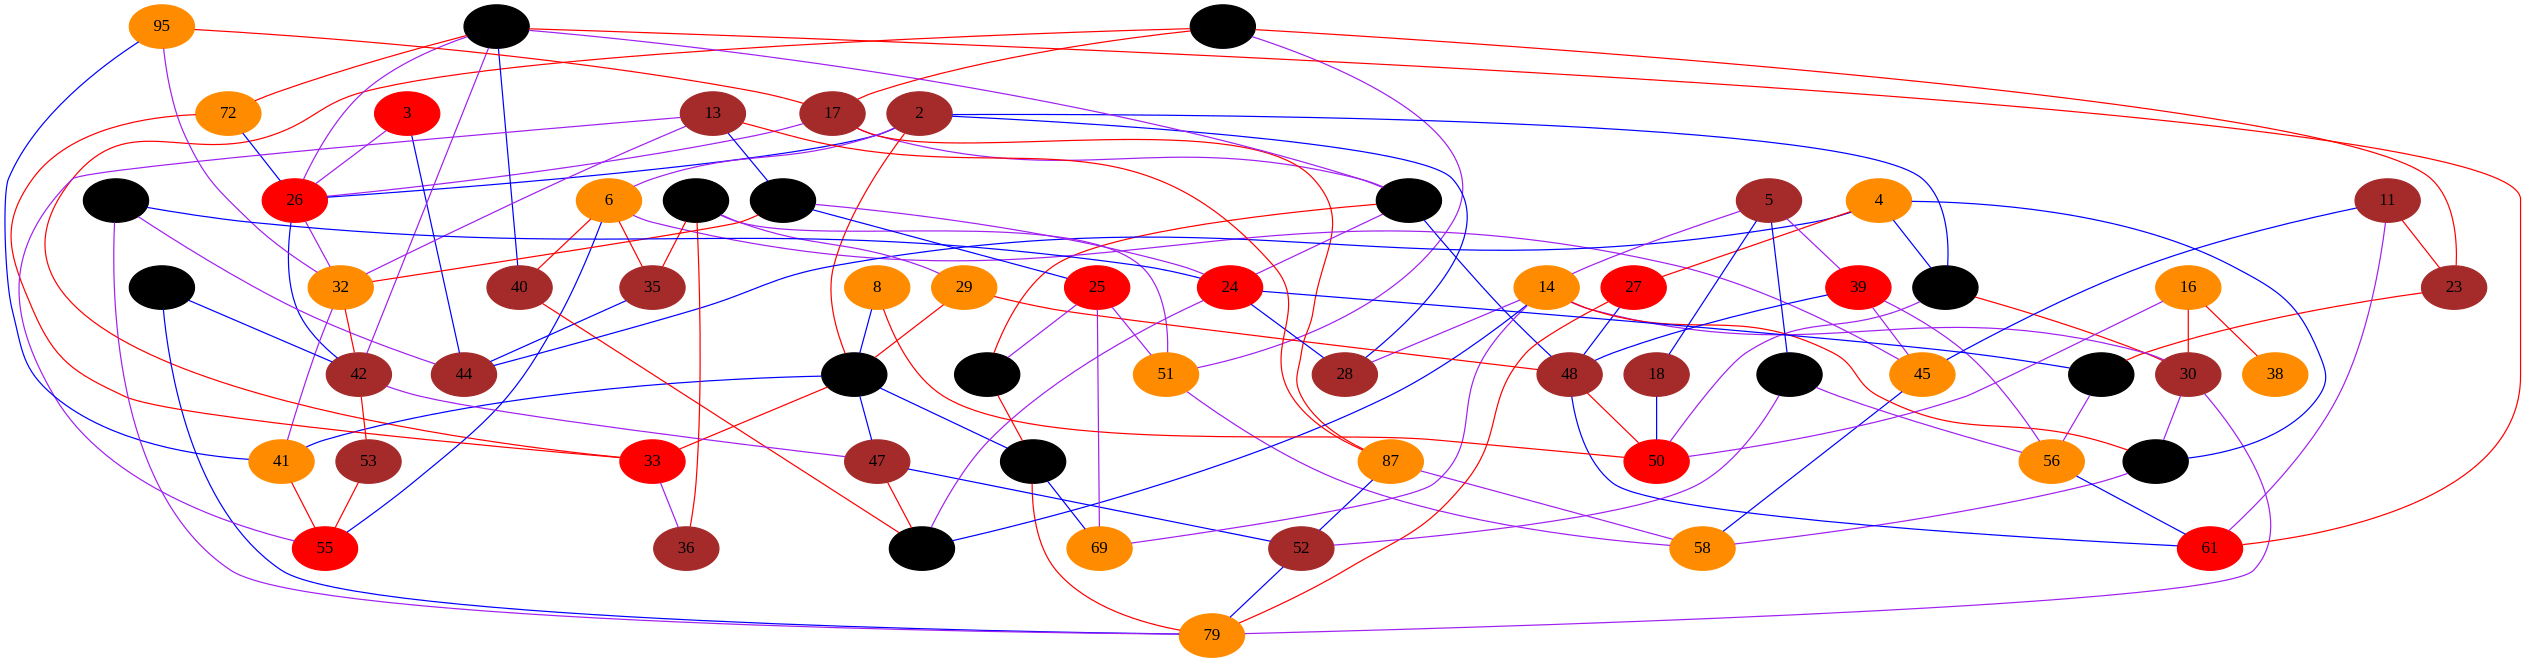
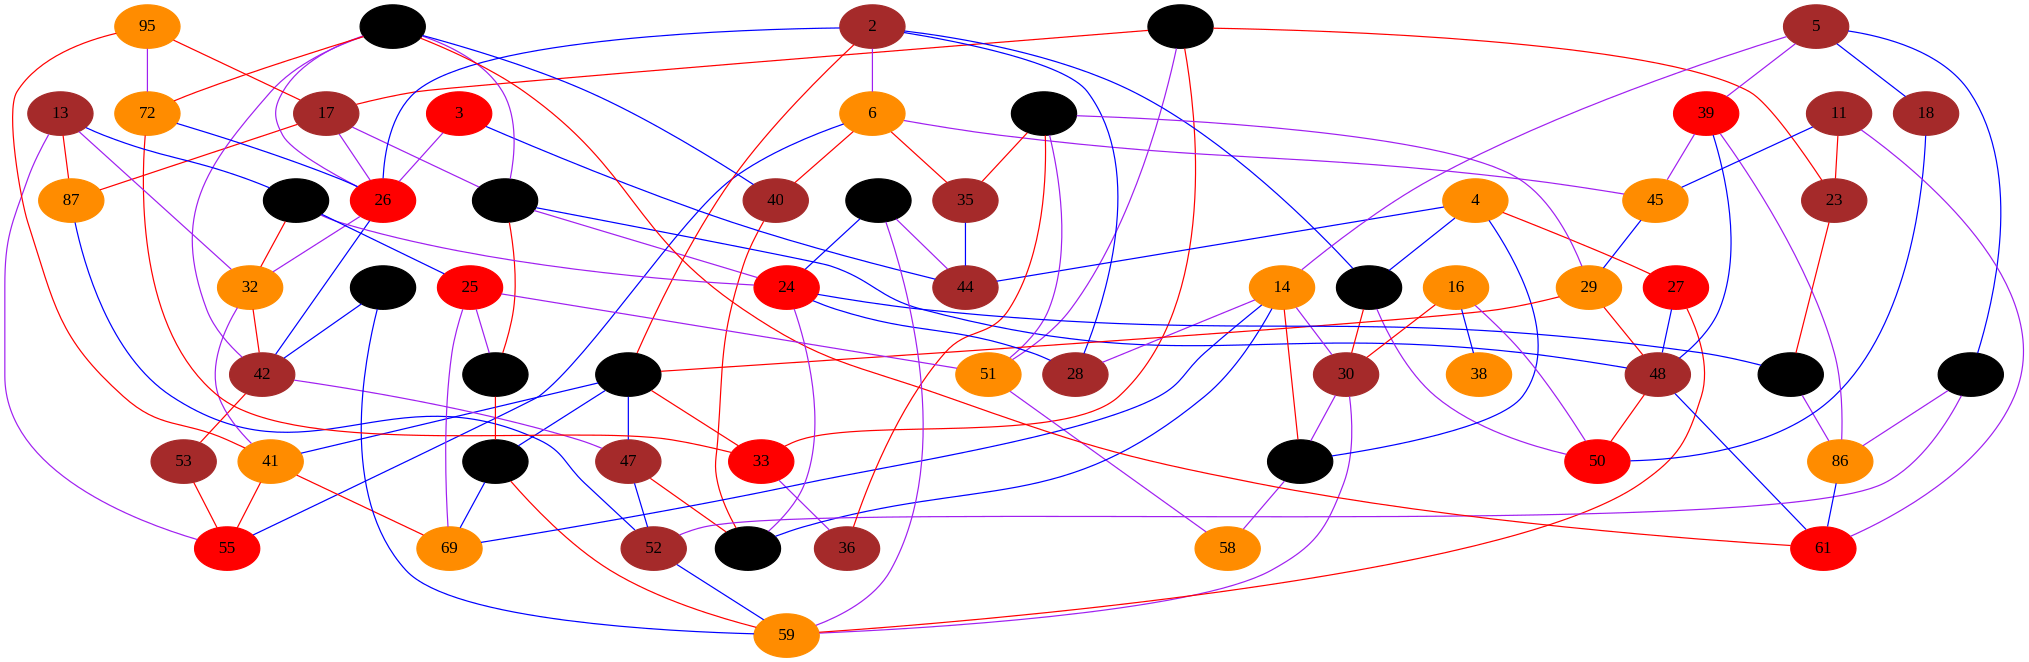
(211, 180) -> (147, 70)
(877, 288) -> none
(11, 301) -> (41, 263)
(2237, 336) -> (1469, 338)
(1813, 461) -> (1622, 244)
(2052, 462) -> (1840, 462)
(1373, 503) -> (890, 467)
none -> (360, 505)
(1547, 505) -> none
(1212, 636) -> (787, 636)
